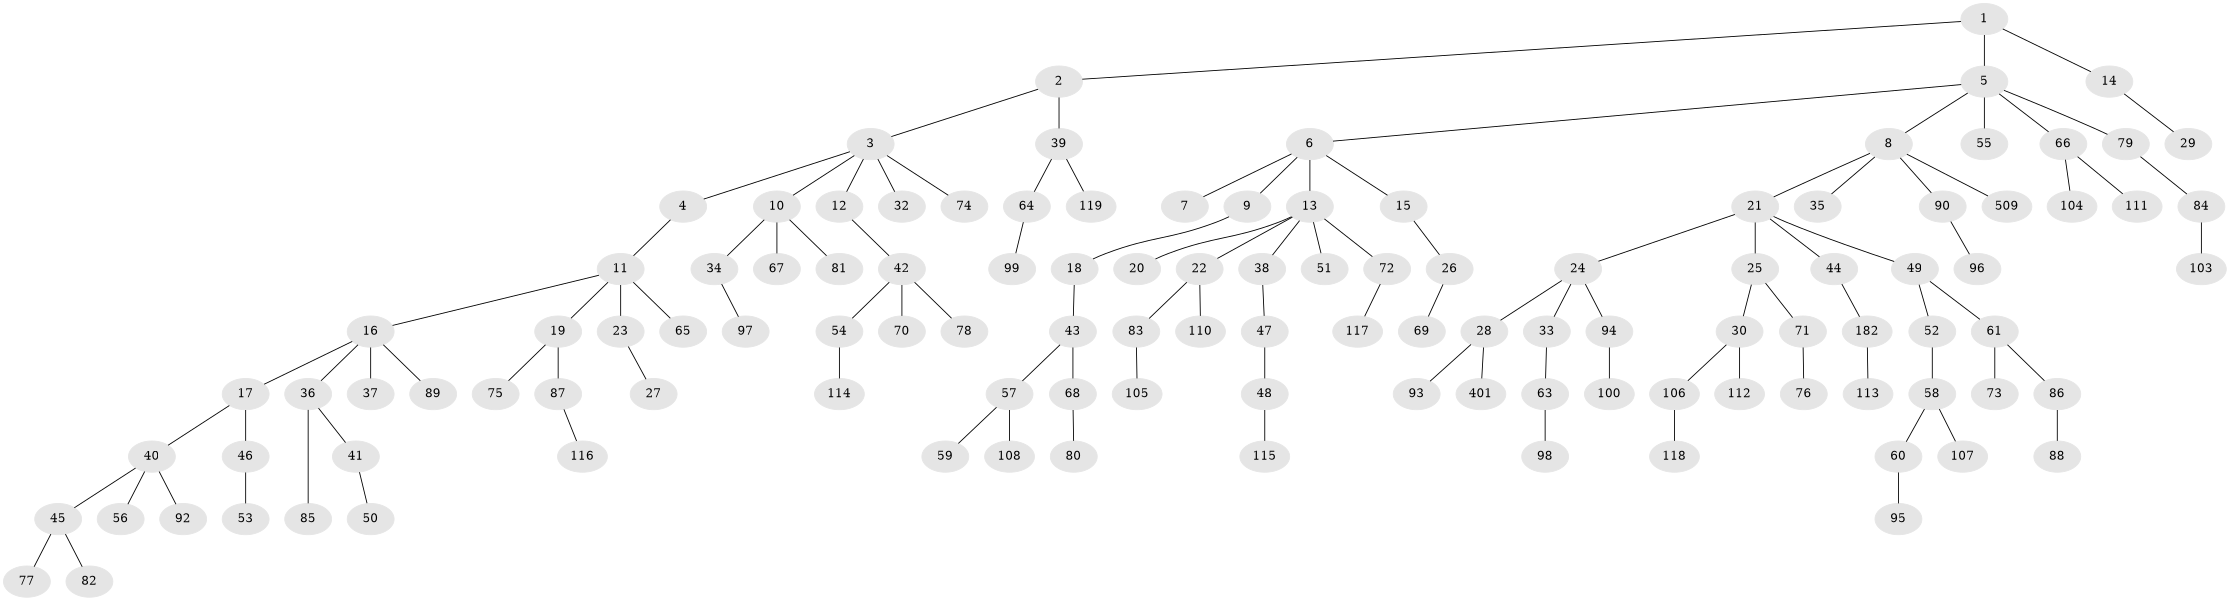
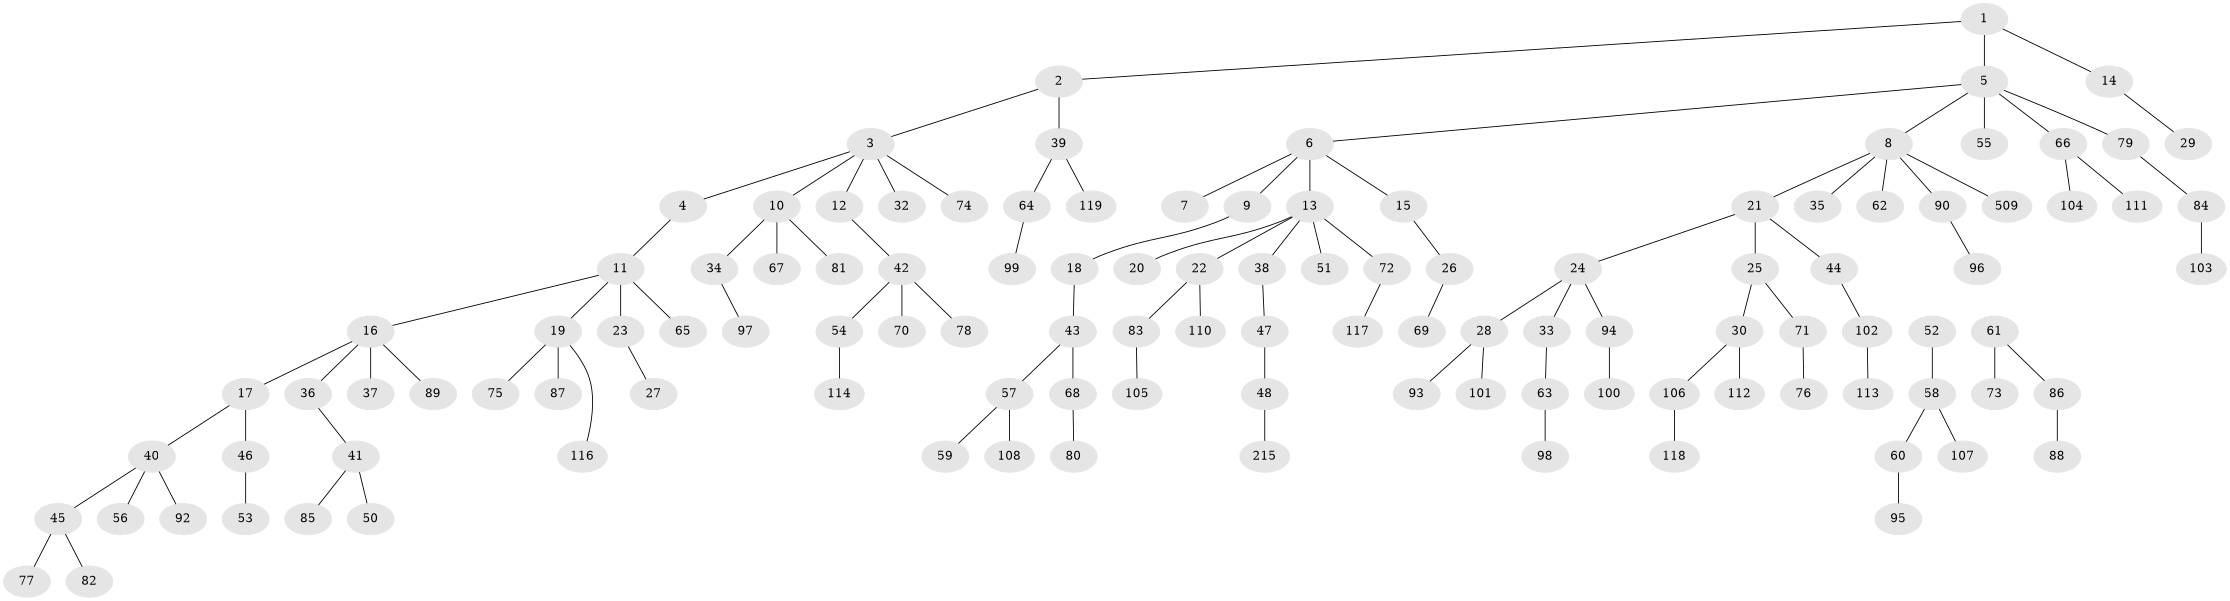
none -> (1880, 207)
(1915, 269) -> none
(1867, 332) -> (1867, 332)
(1481, 394) -> (1481, 394)
(570, 425) -> (592, 391)
(308, 457) -> (332, 488)
(1265, 457) -> (1265, 457)
